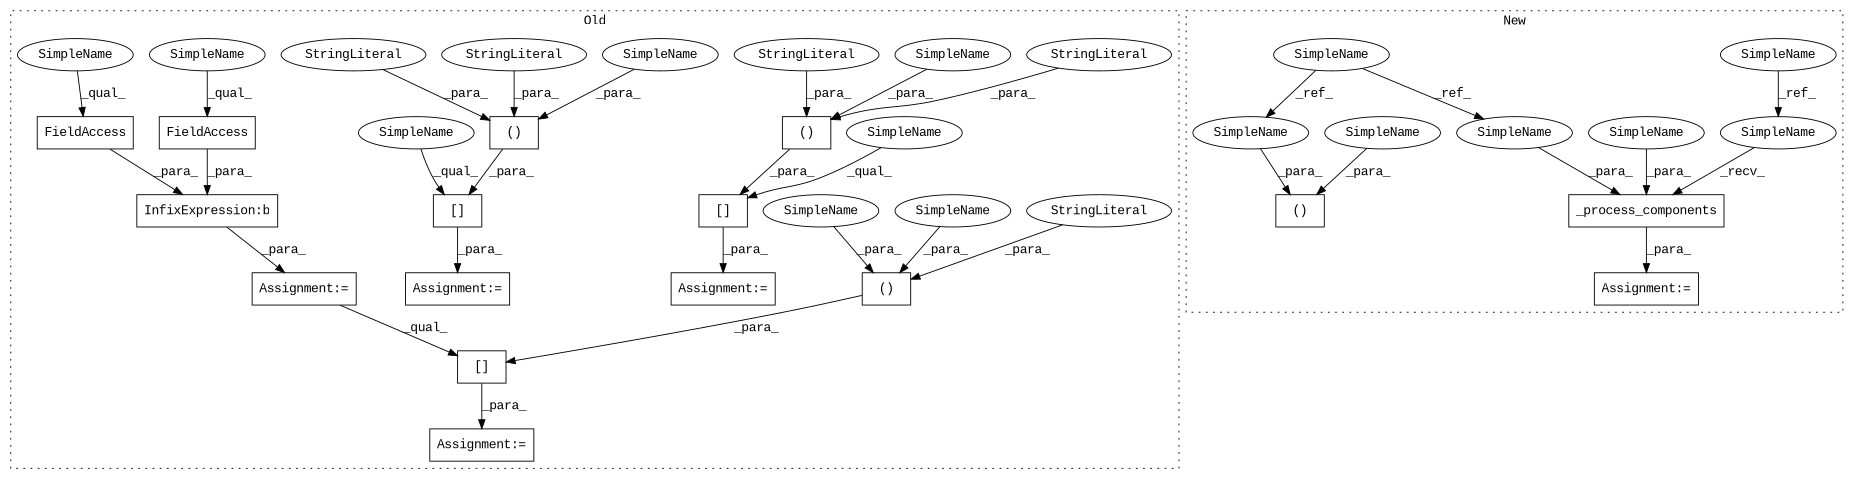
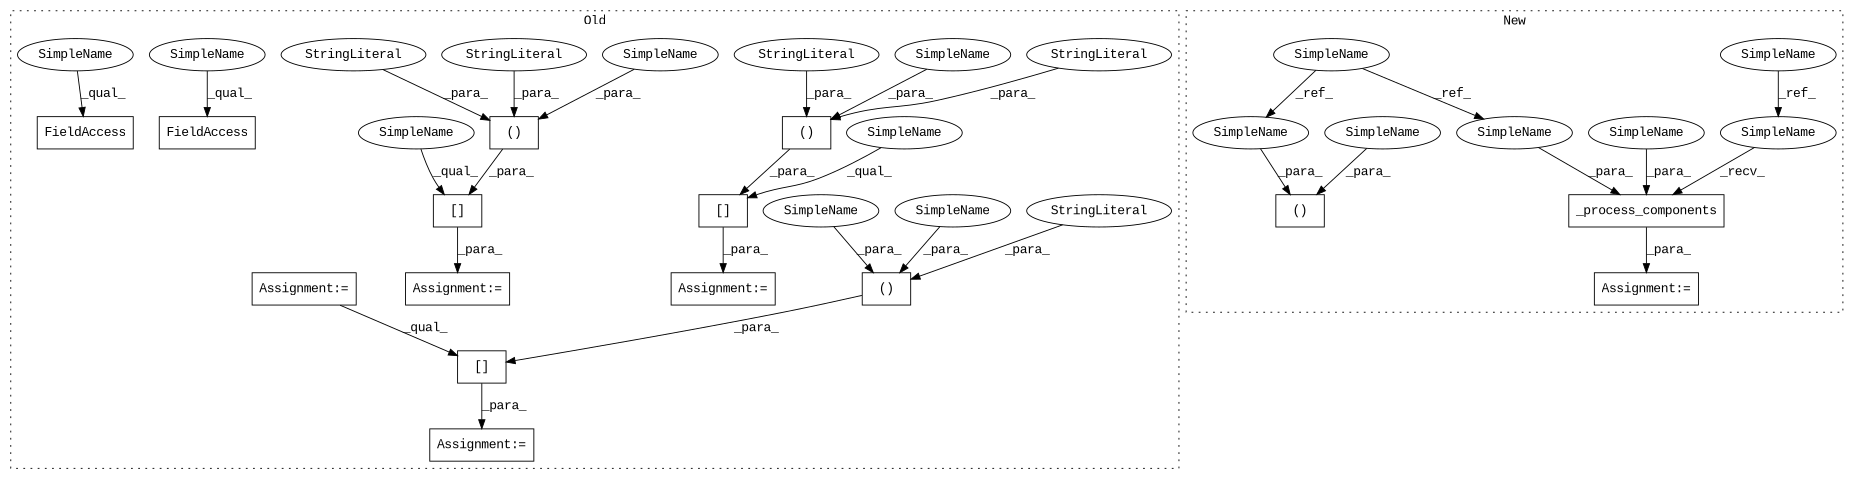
(207, 211) -> none
